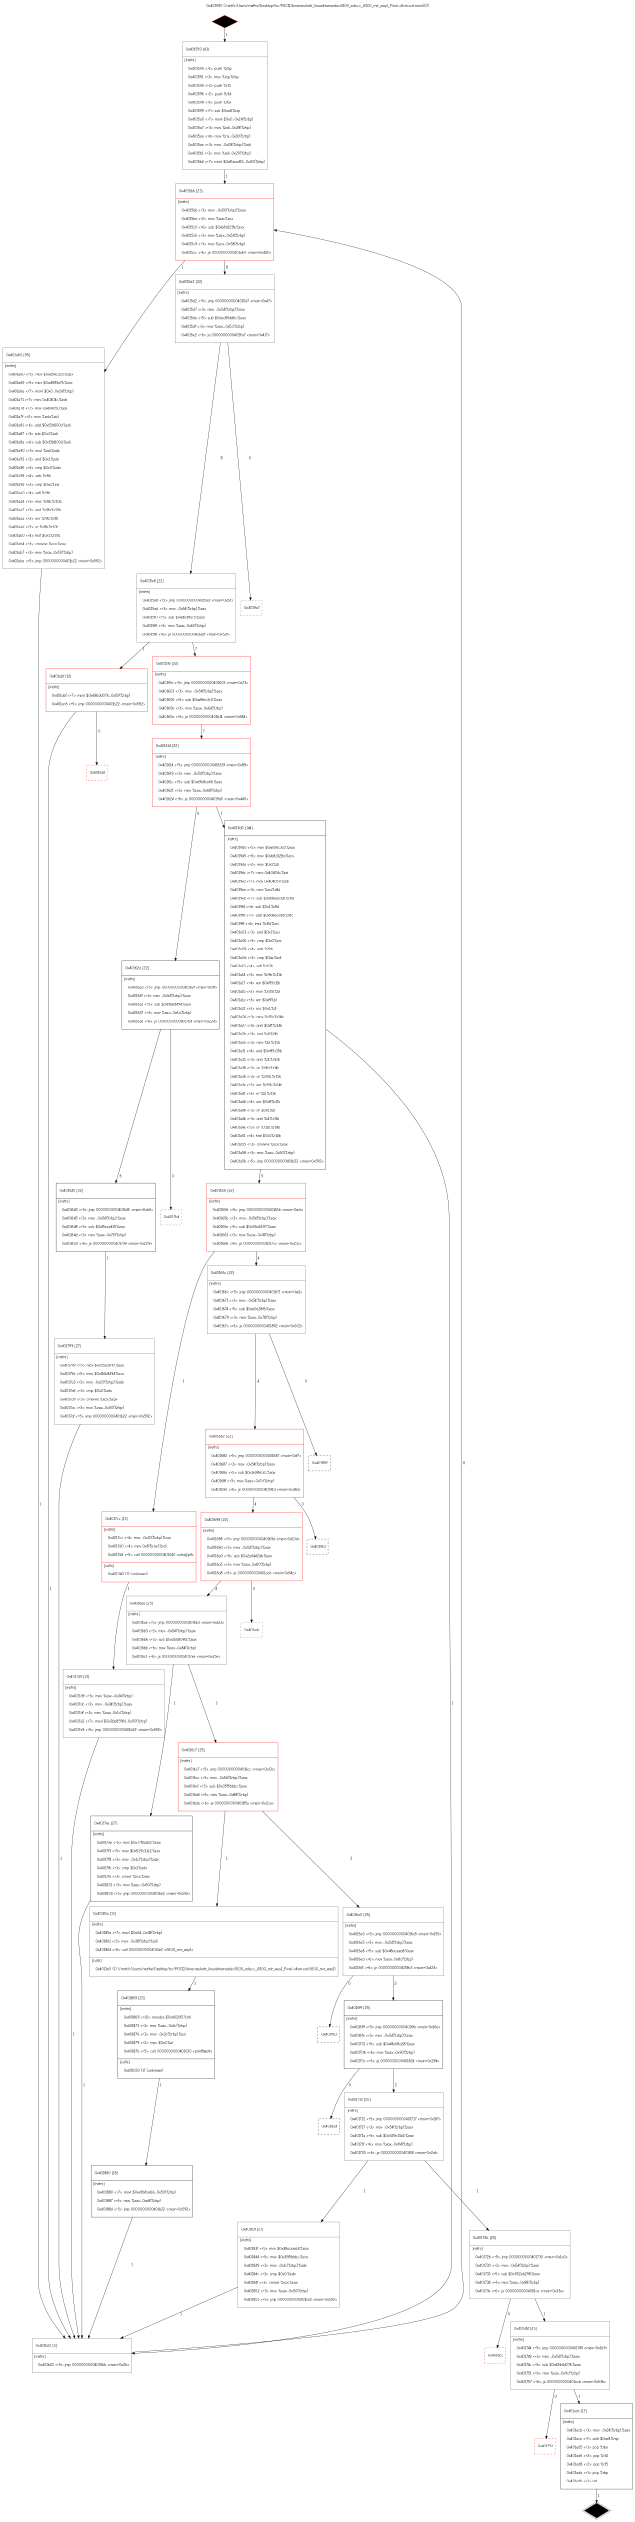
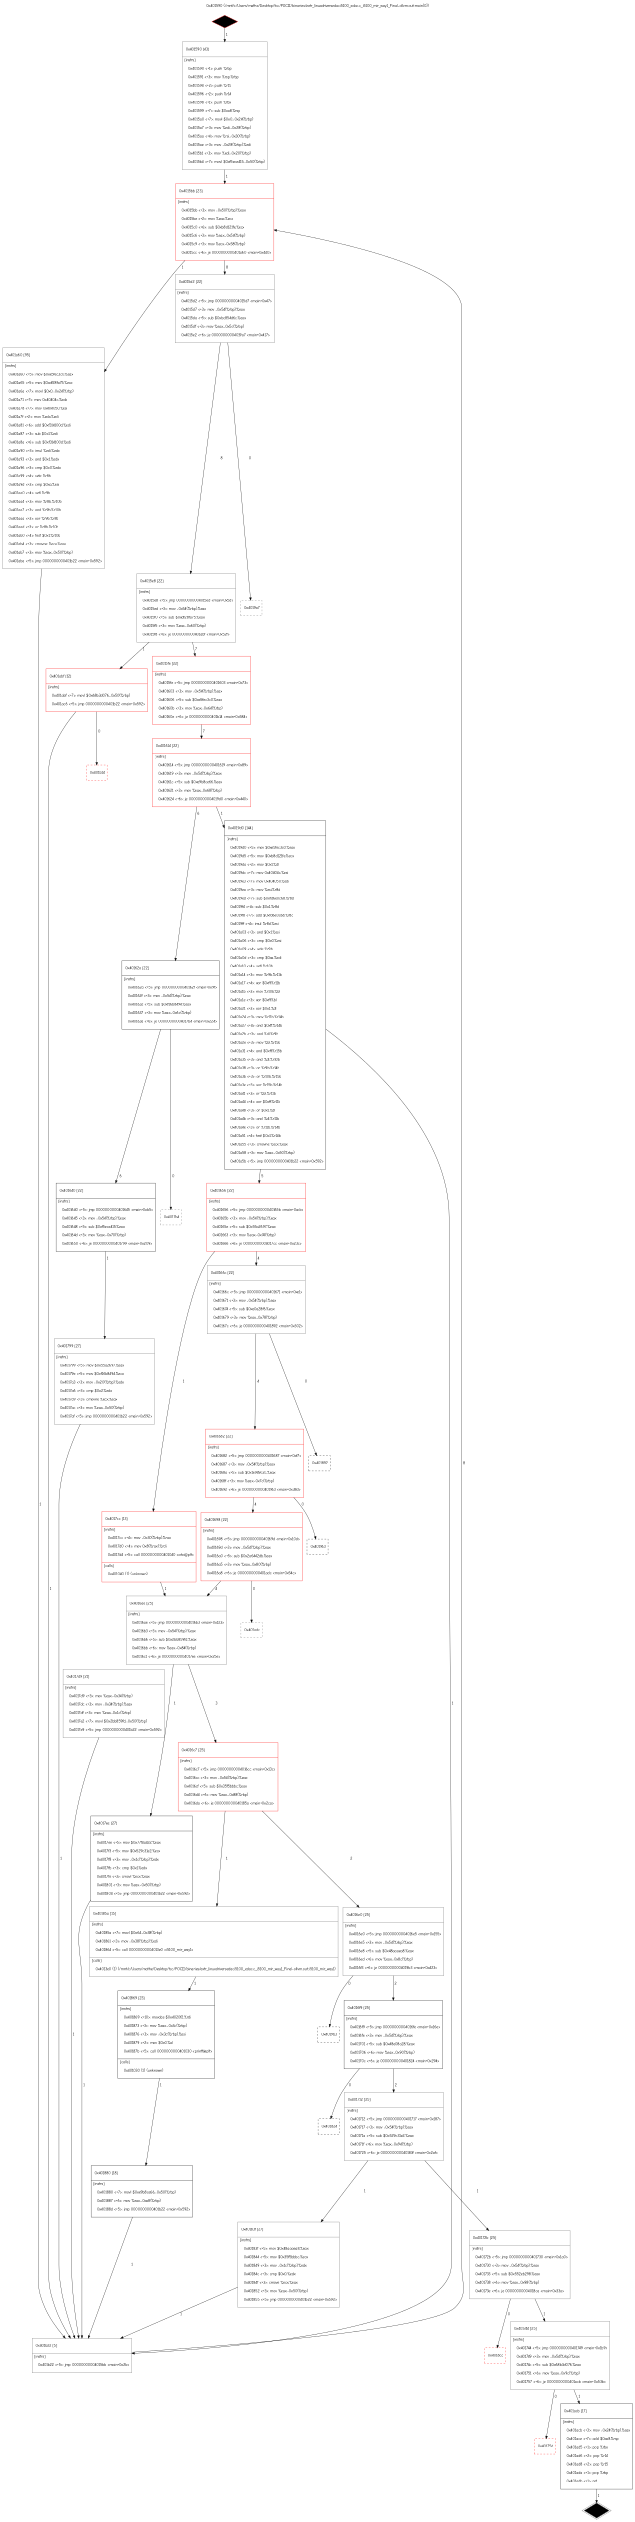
(118, 1624) -> (162, 1588)
